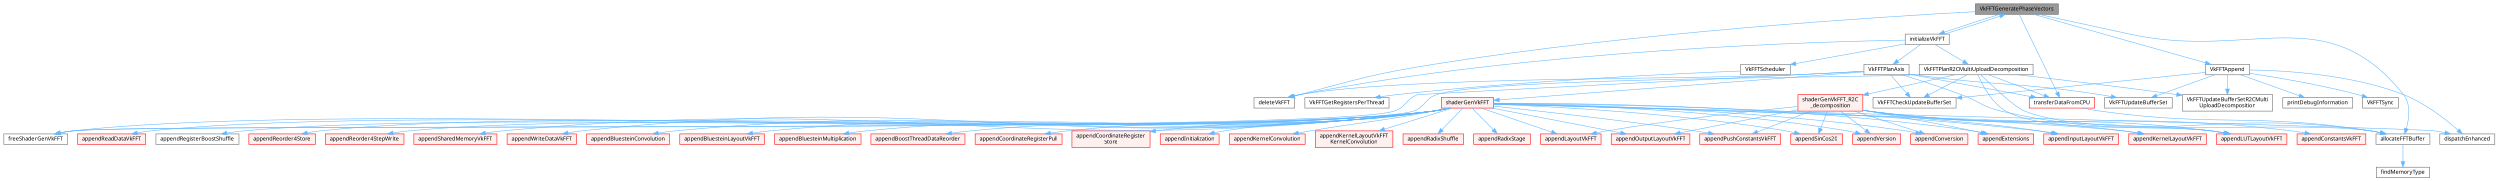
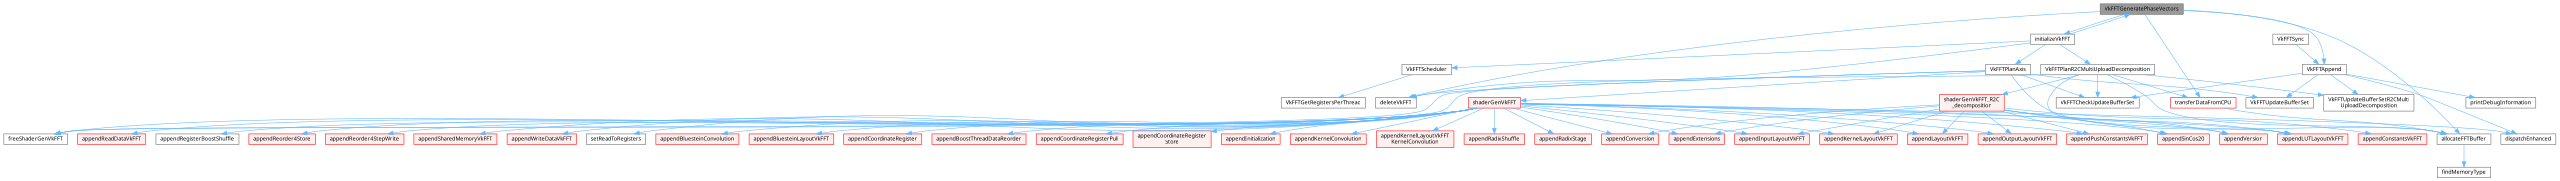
(2306, 83) -> (2305, 53)
(1970, 85) -> none
none -> (616, 139)
(818, 139) -> (883, 139)
